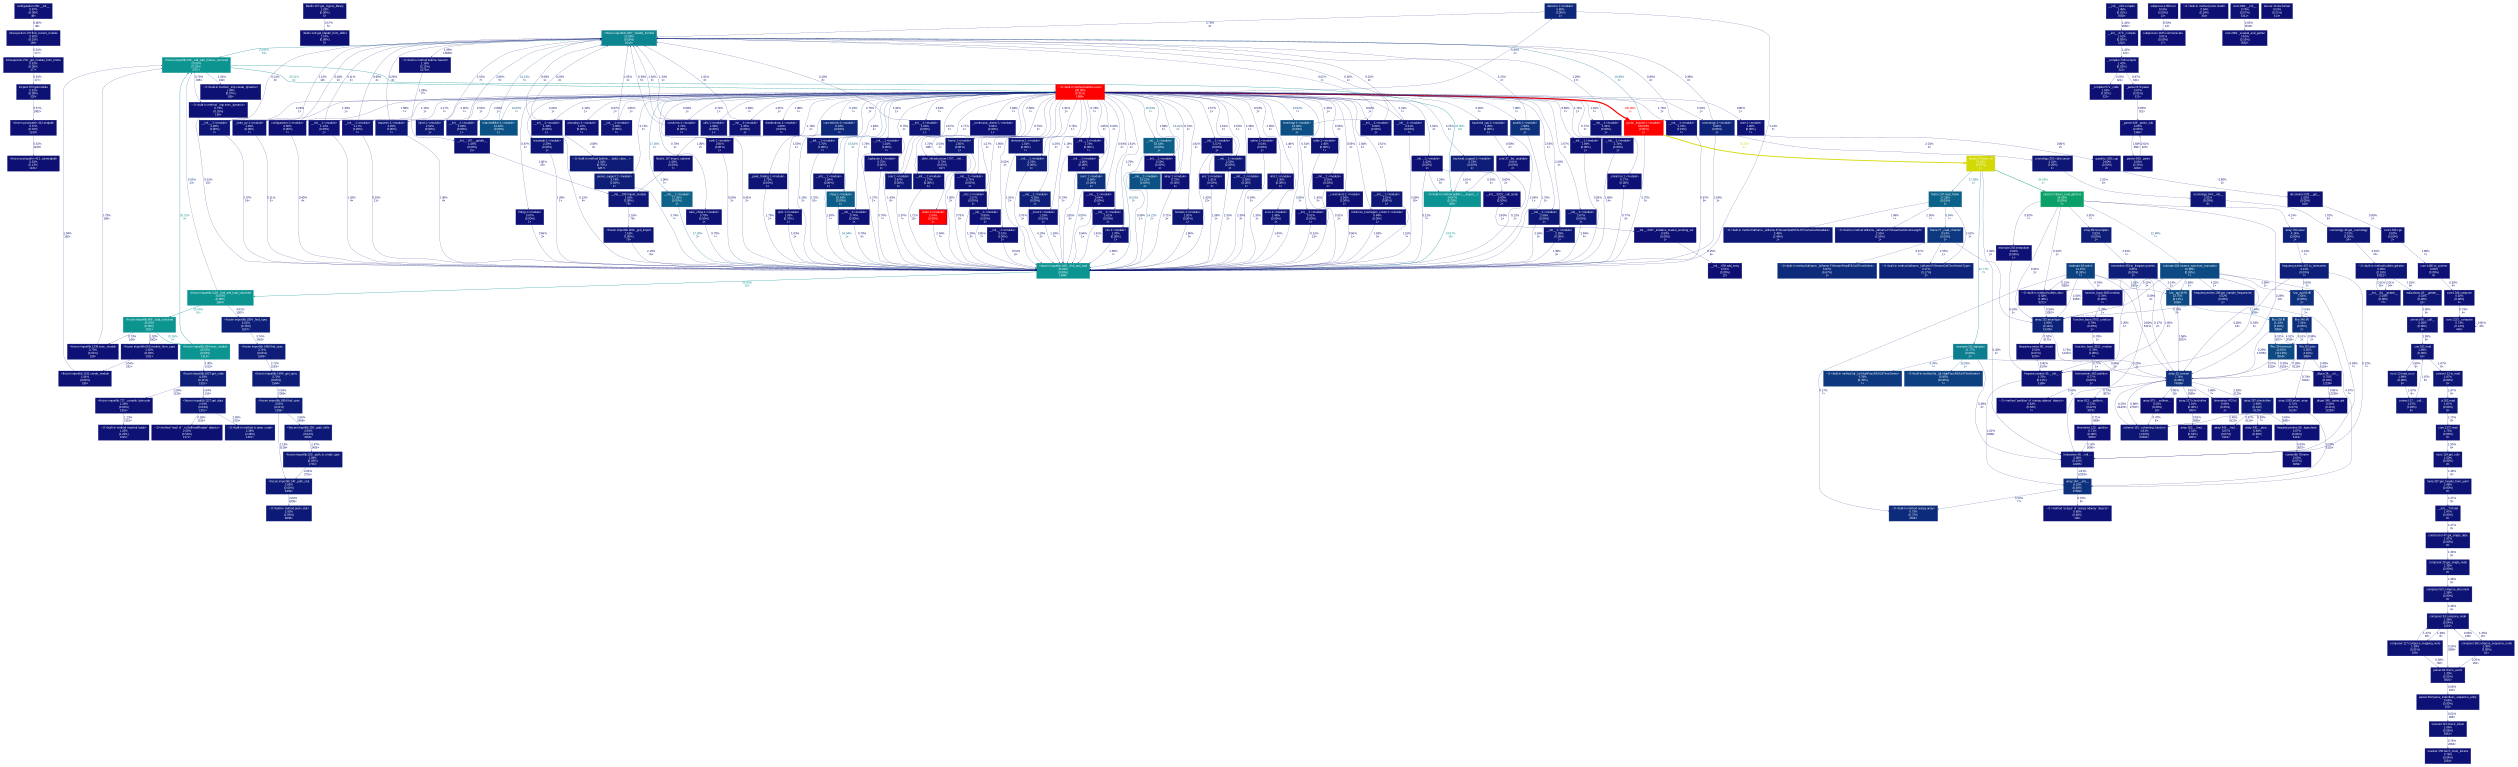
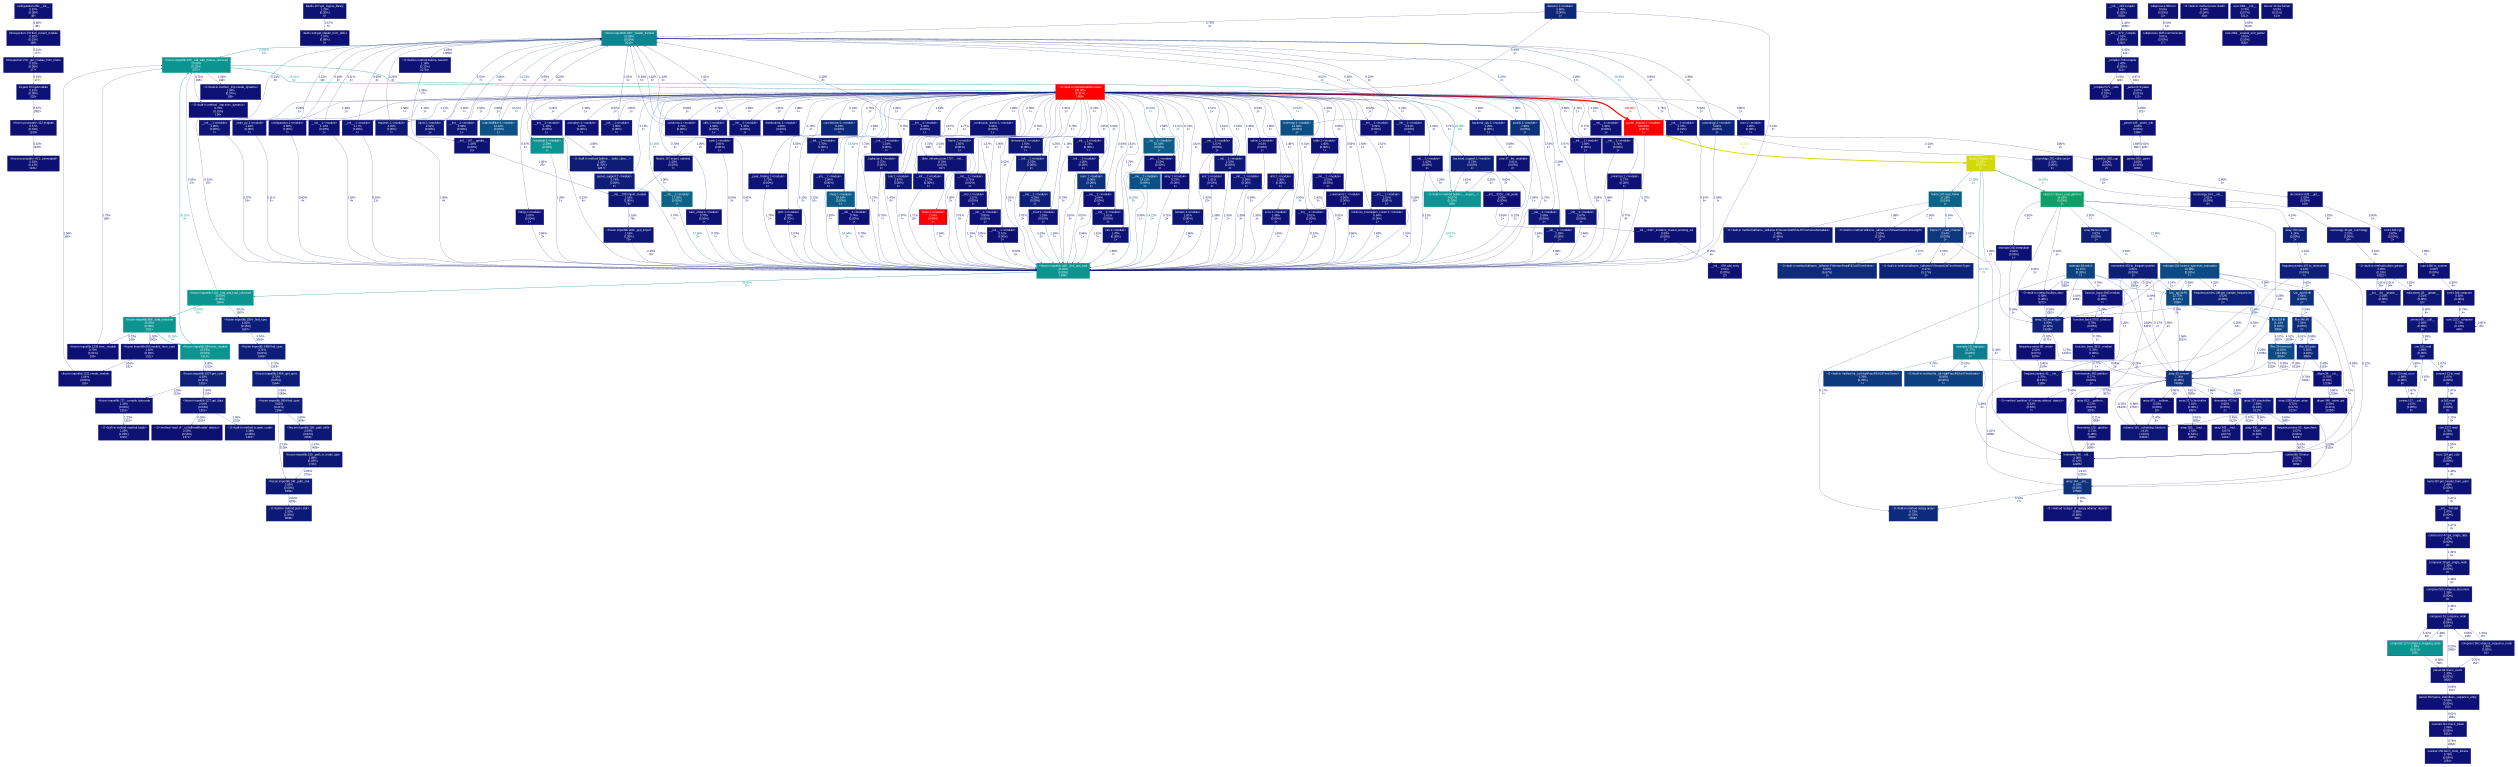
(547, 146) -> (547, 146)
(2415, 648) -> (2415, 648)
